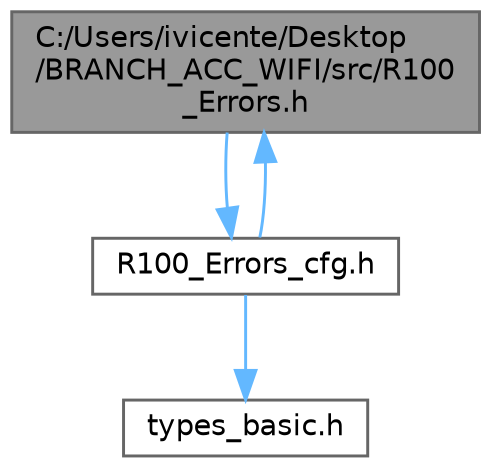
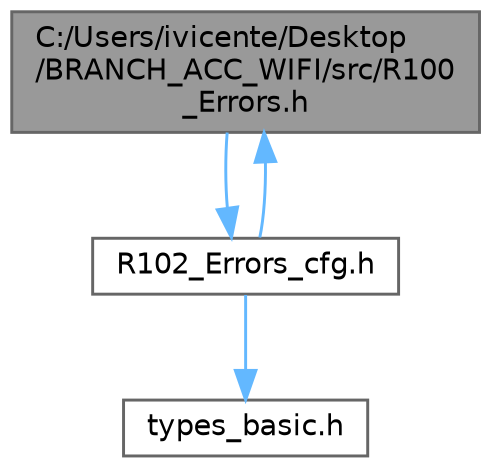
(246, 266) -> (246, 266)
